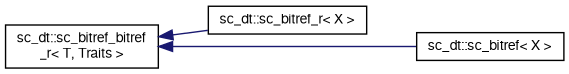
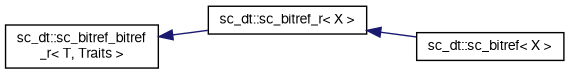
(294, 47) -> (398, 35)
